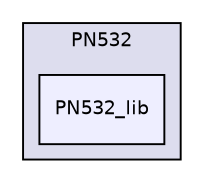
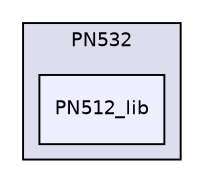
(102, 110) -> (102, 110)
